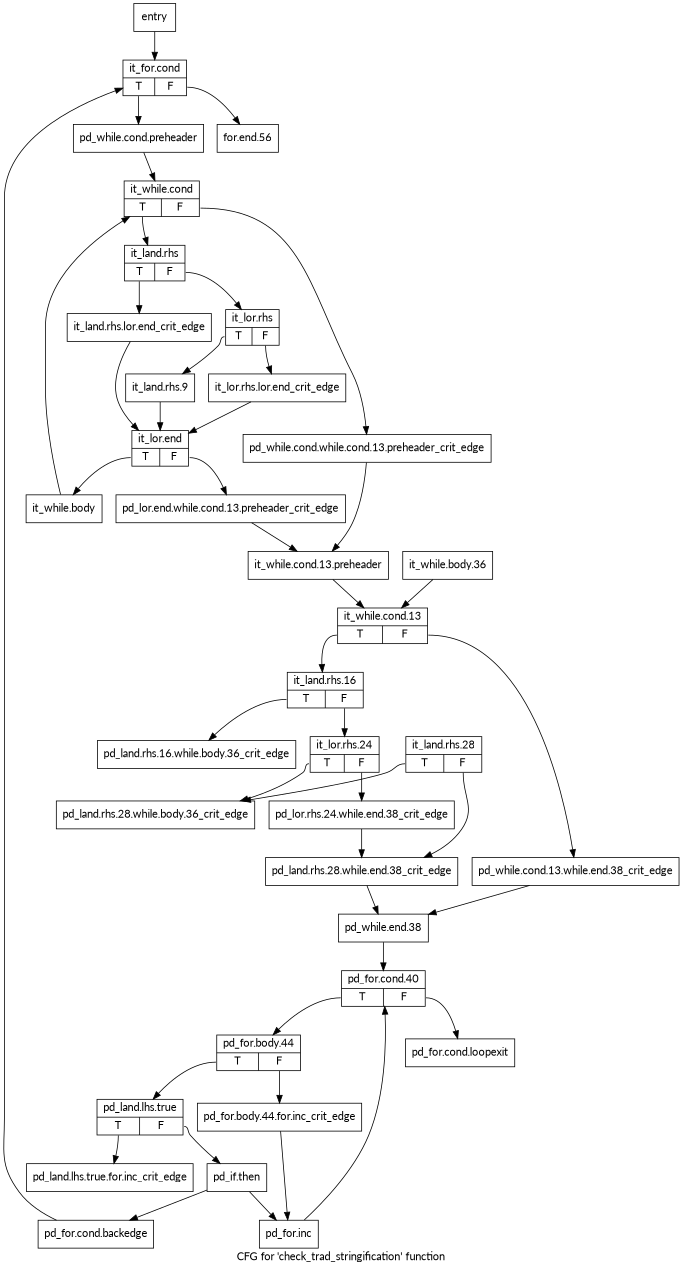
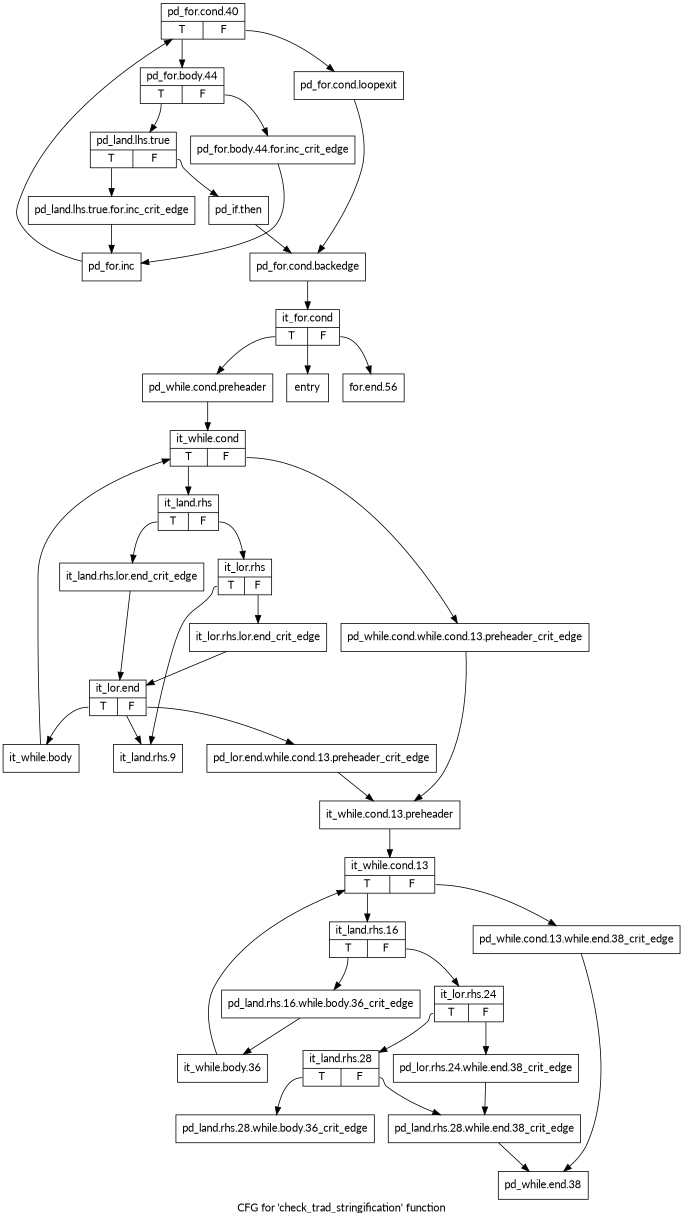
(155, 42) -> (308, 356)
none -> (359, 177)
(160, 412) -> (132, 727)
(282, 785) -> (412, 1034)
(383, 953) -> none
none -> (275, 1034)
(260, 1203) -> (112, 235)
